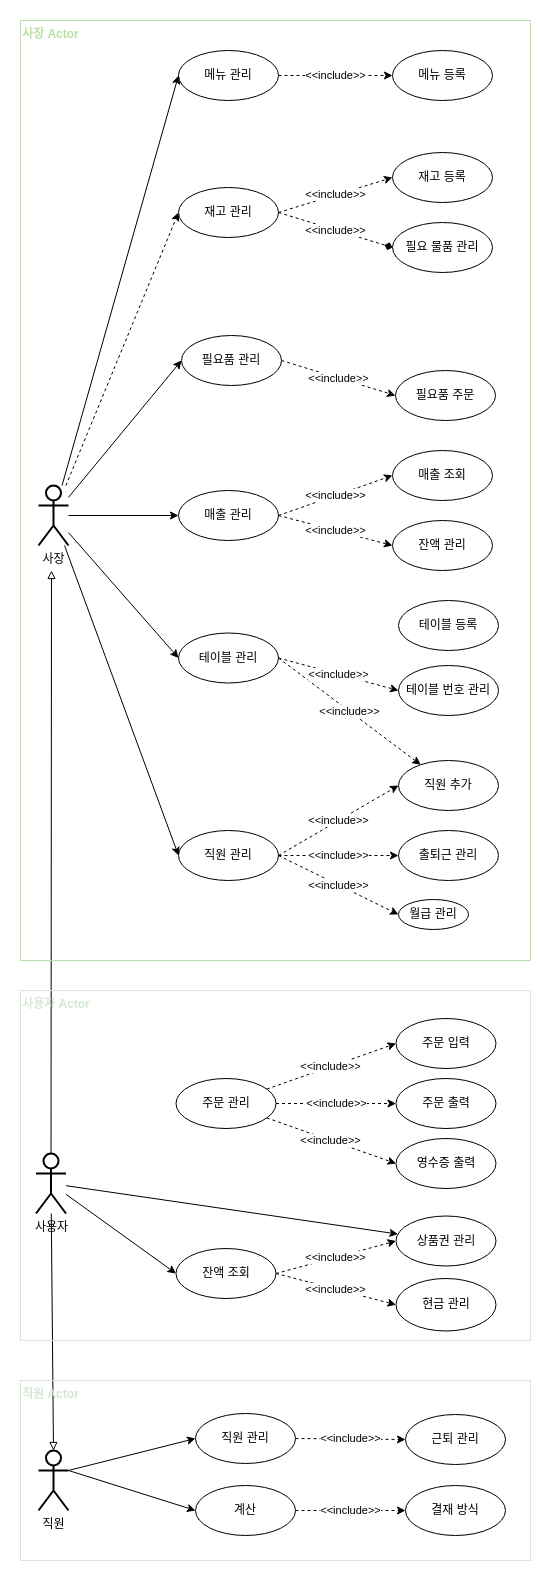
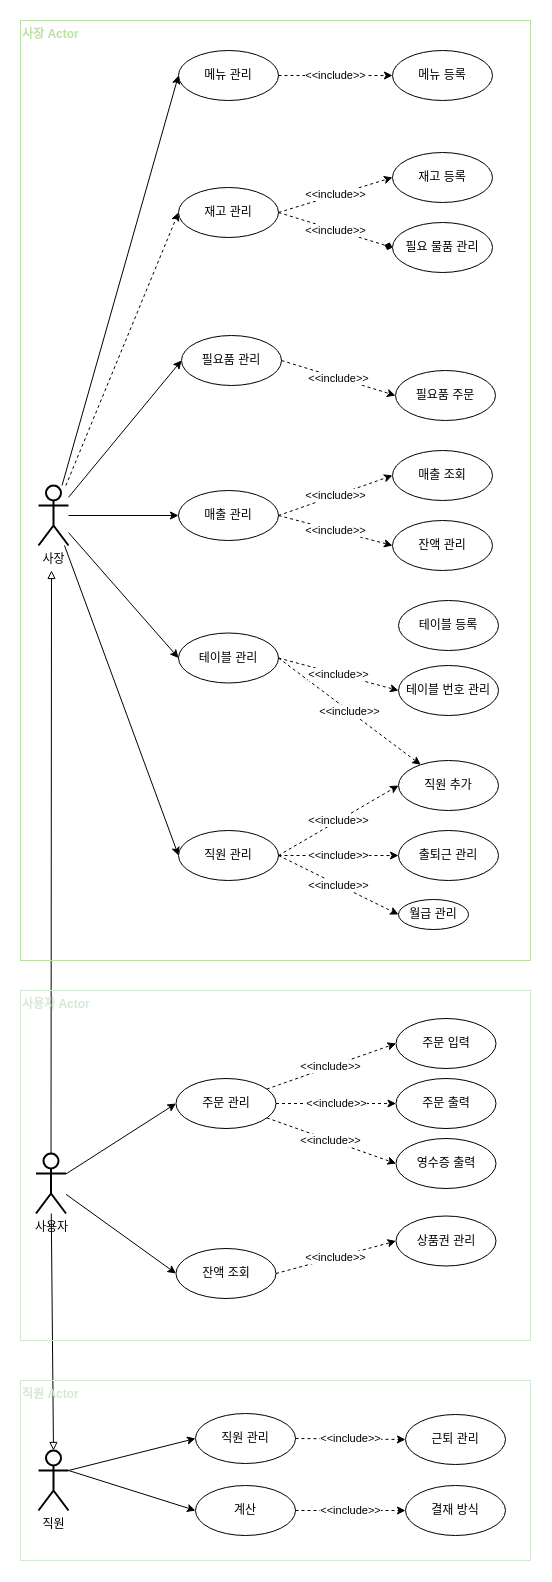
(228, 1209) -> (118, 1140)
(313, 1283) -> none
(446, 1305) -> none
